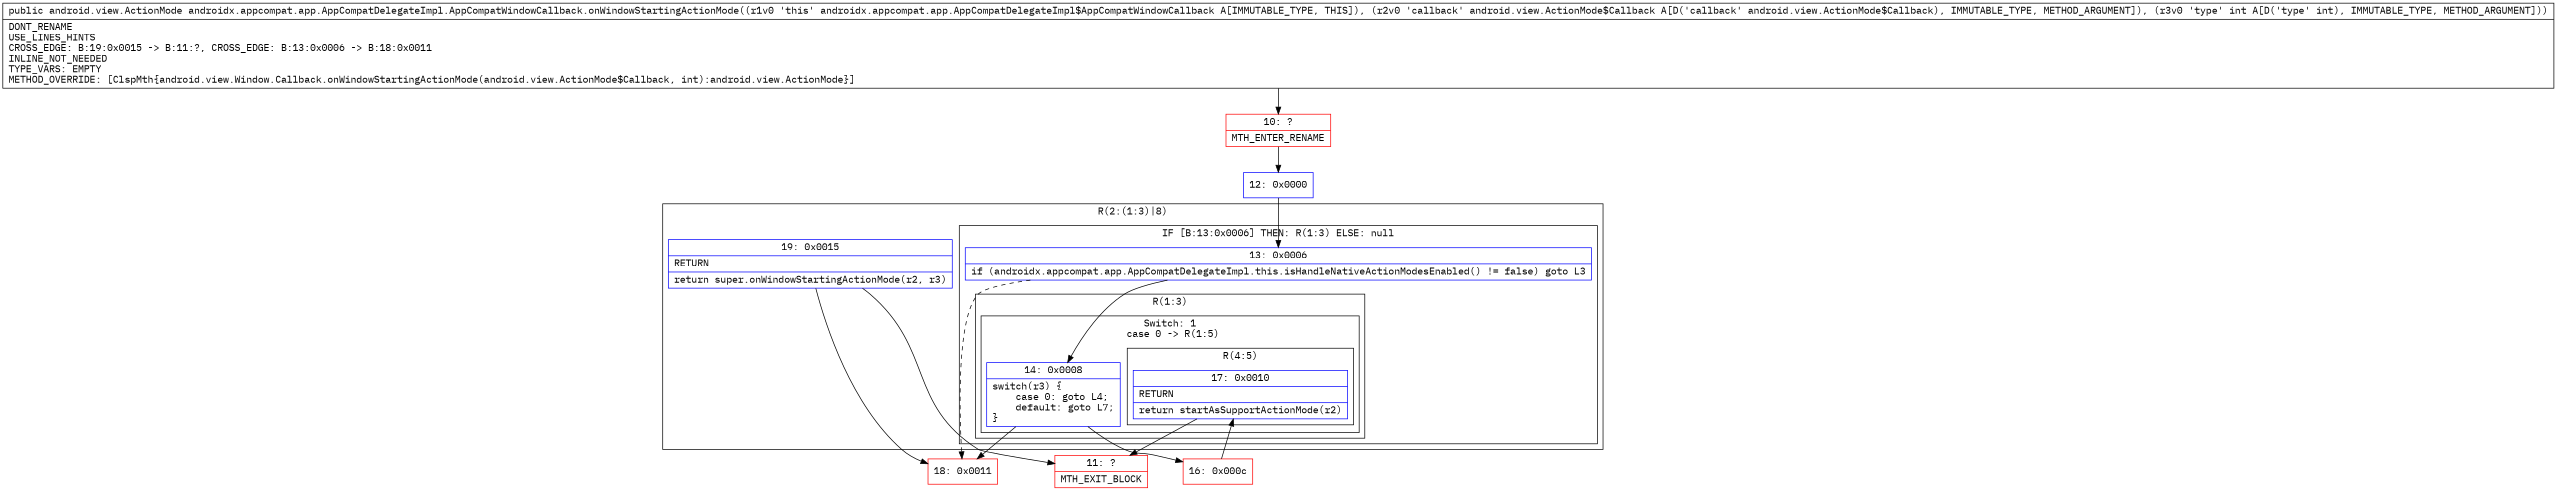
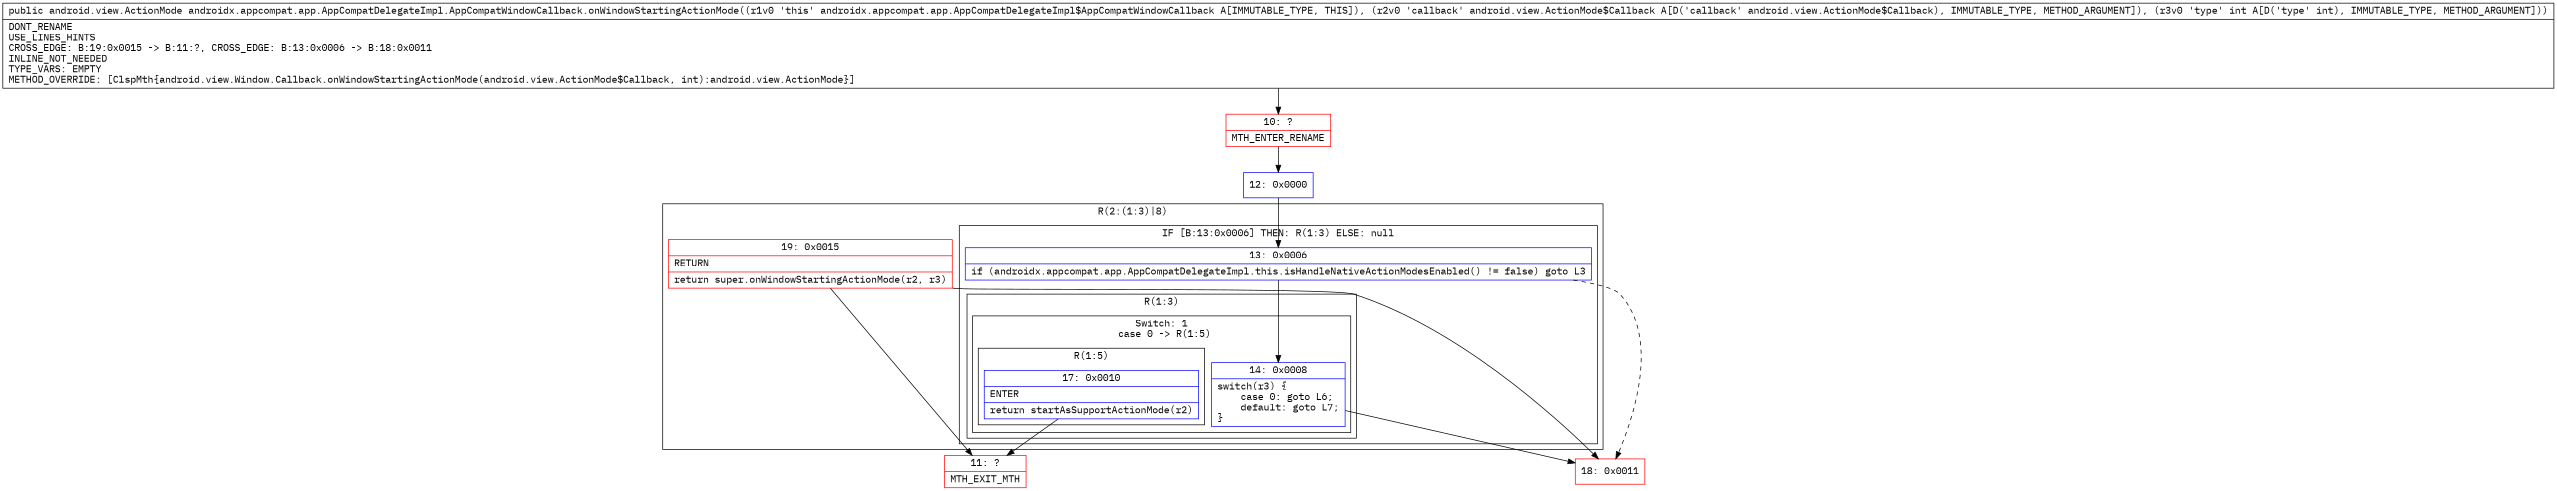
(810, 264) -> (810, 264)
(1240, 356) -> (1091, 356)
(1156, 394) -> (1005, 394)
(1051, 397) -> (1276, 397)
(1218, 472) -> none
(1101, 479) -> (985, 479)
